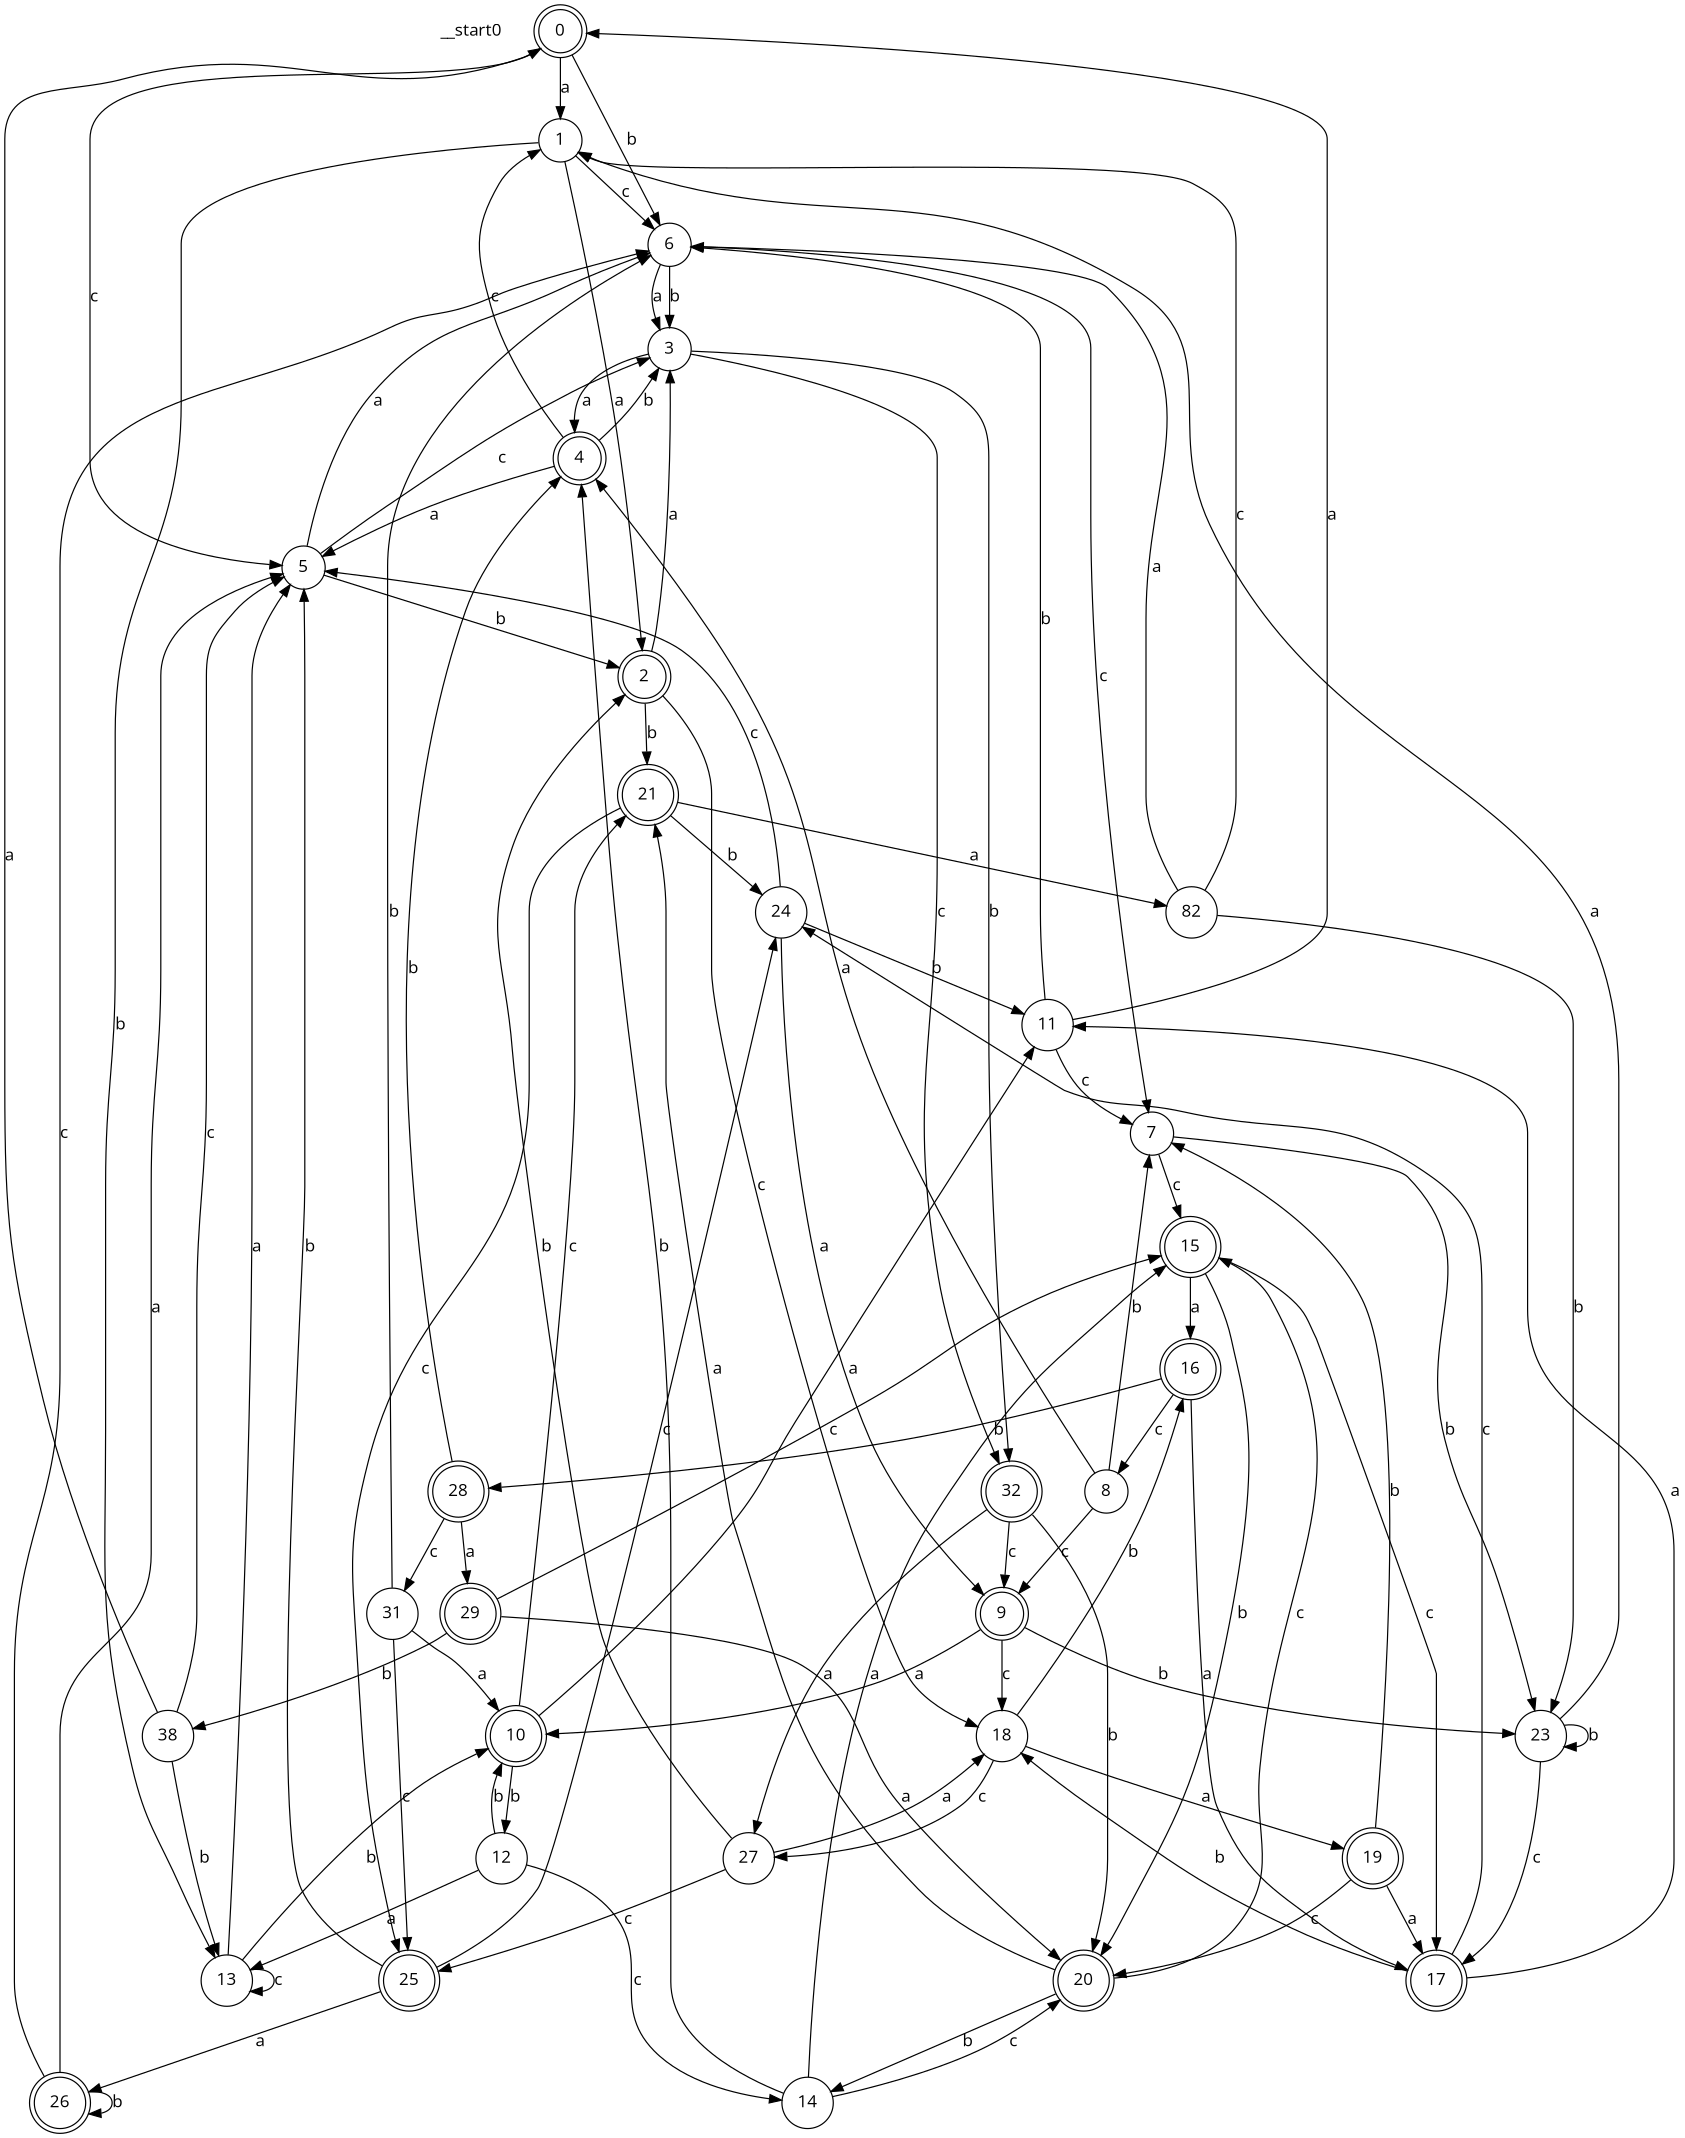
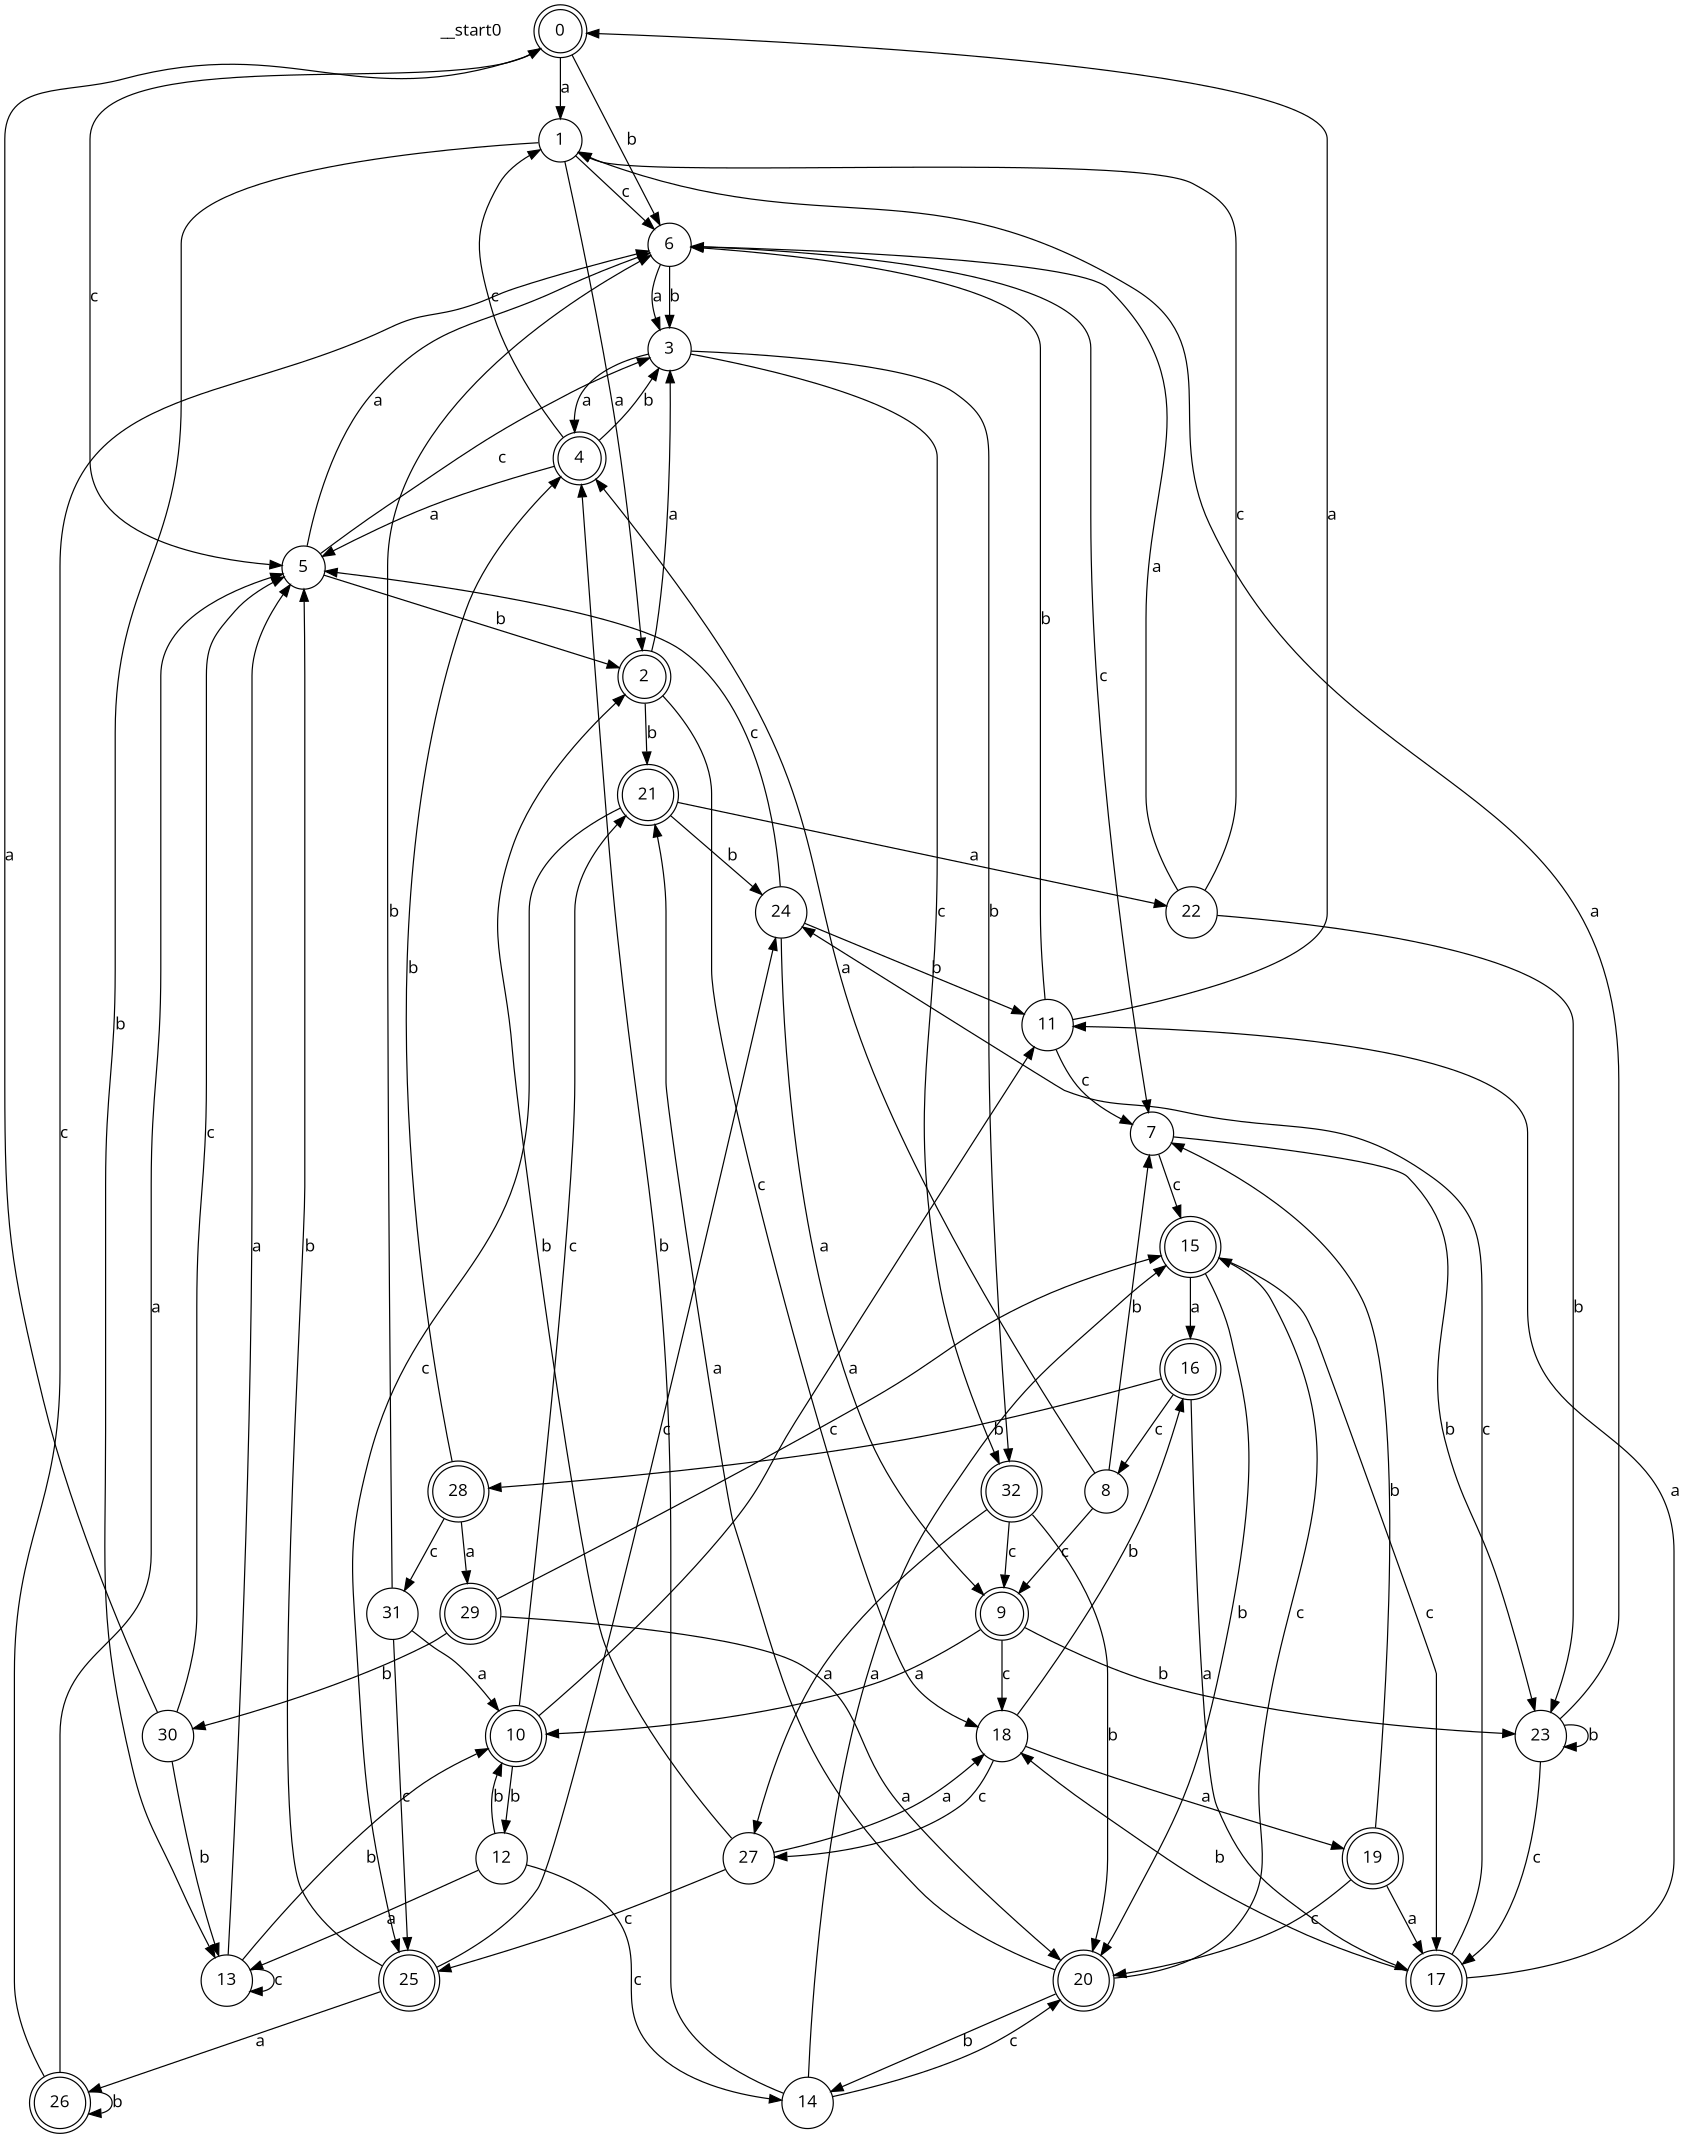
(1192, 912) -> (1192, 912)
(168, 1736) -> (168, 1736)
